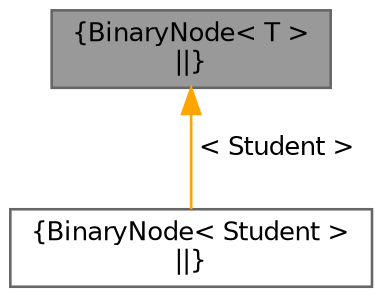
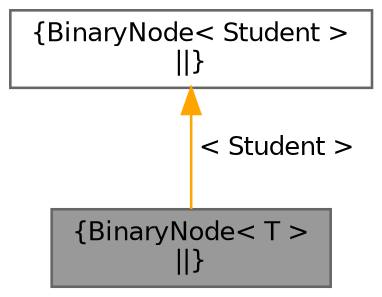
(191, 162) -> (191, 162)
